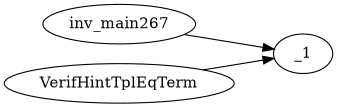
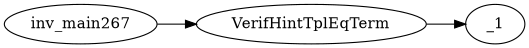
(224, 41) -> (171, 24)
